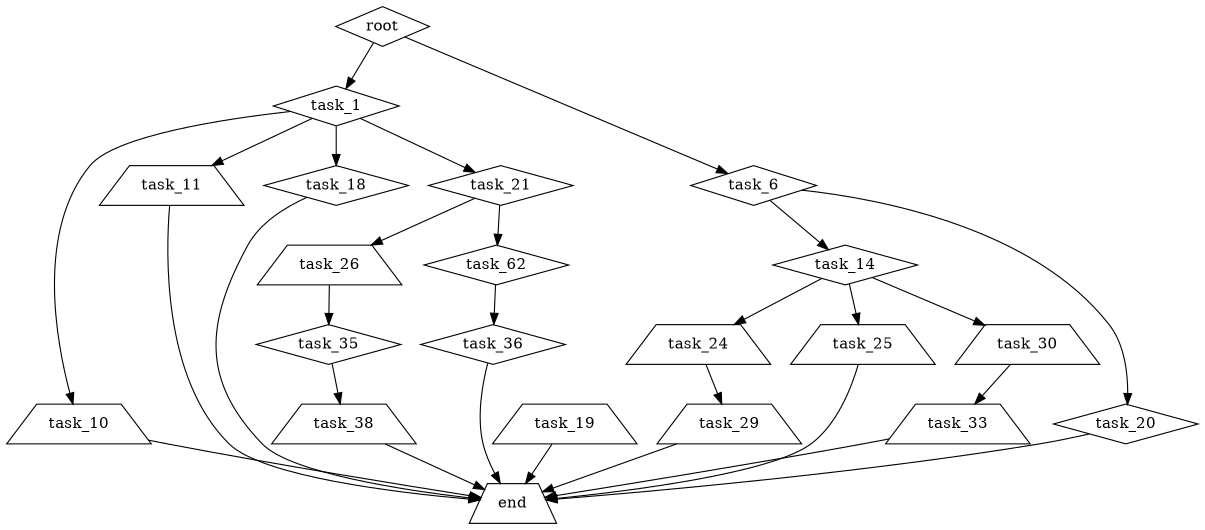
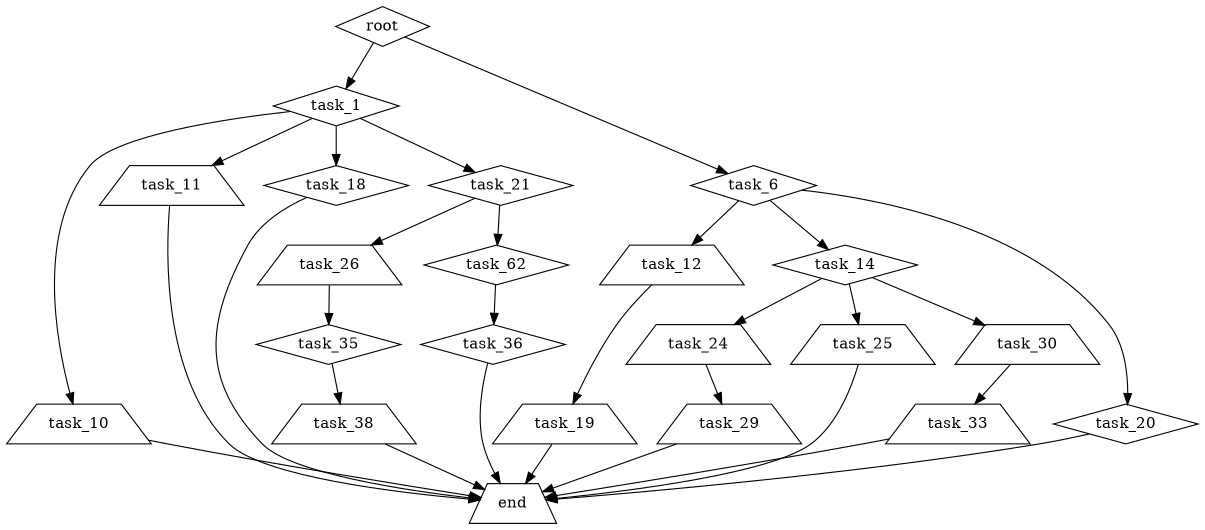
none -> (672, 265)
